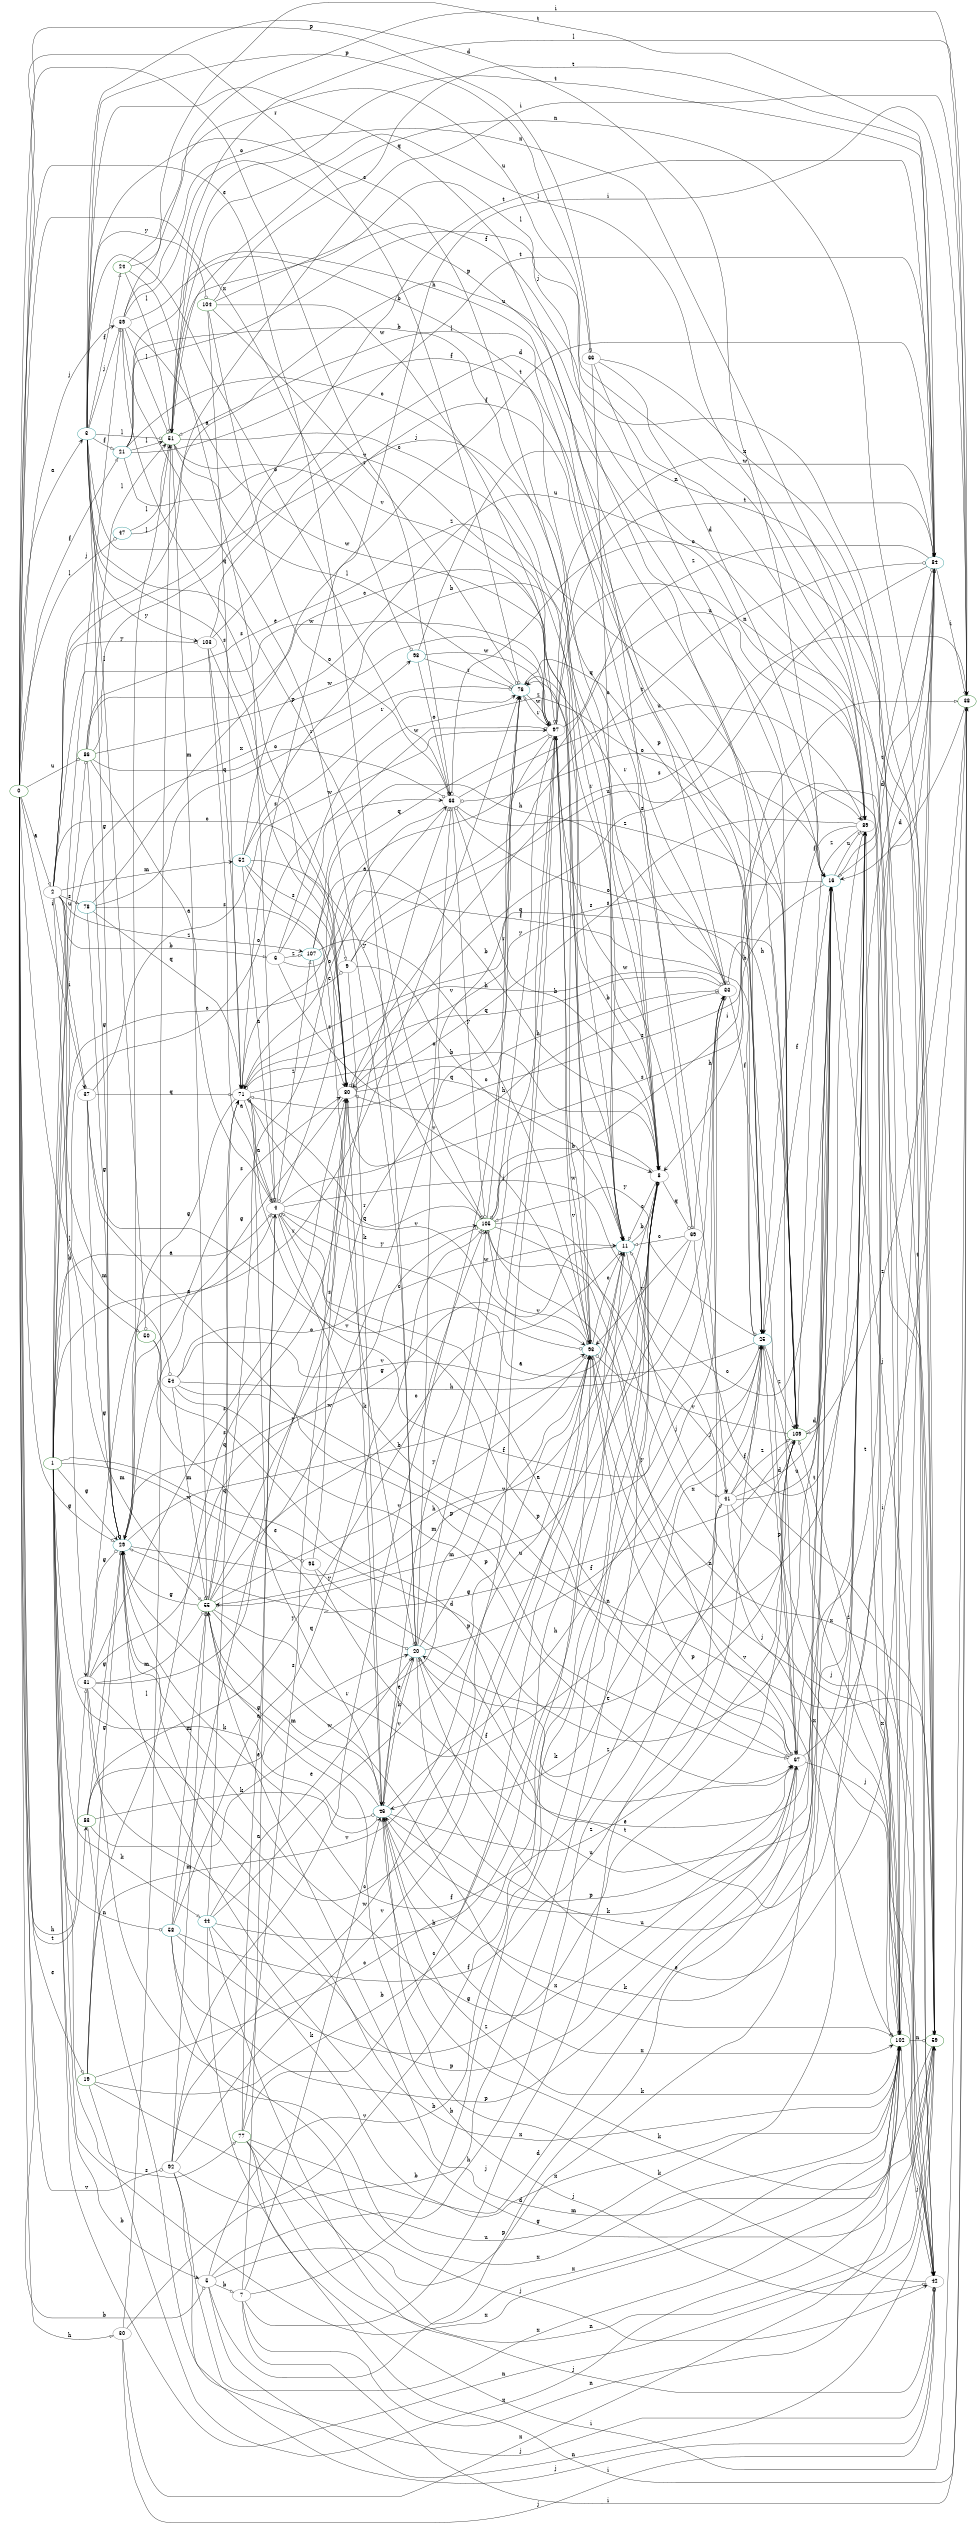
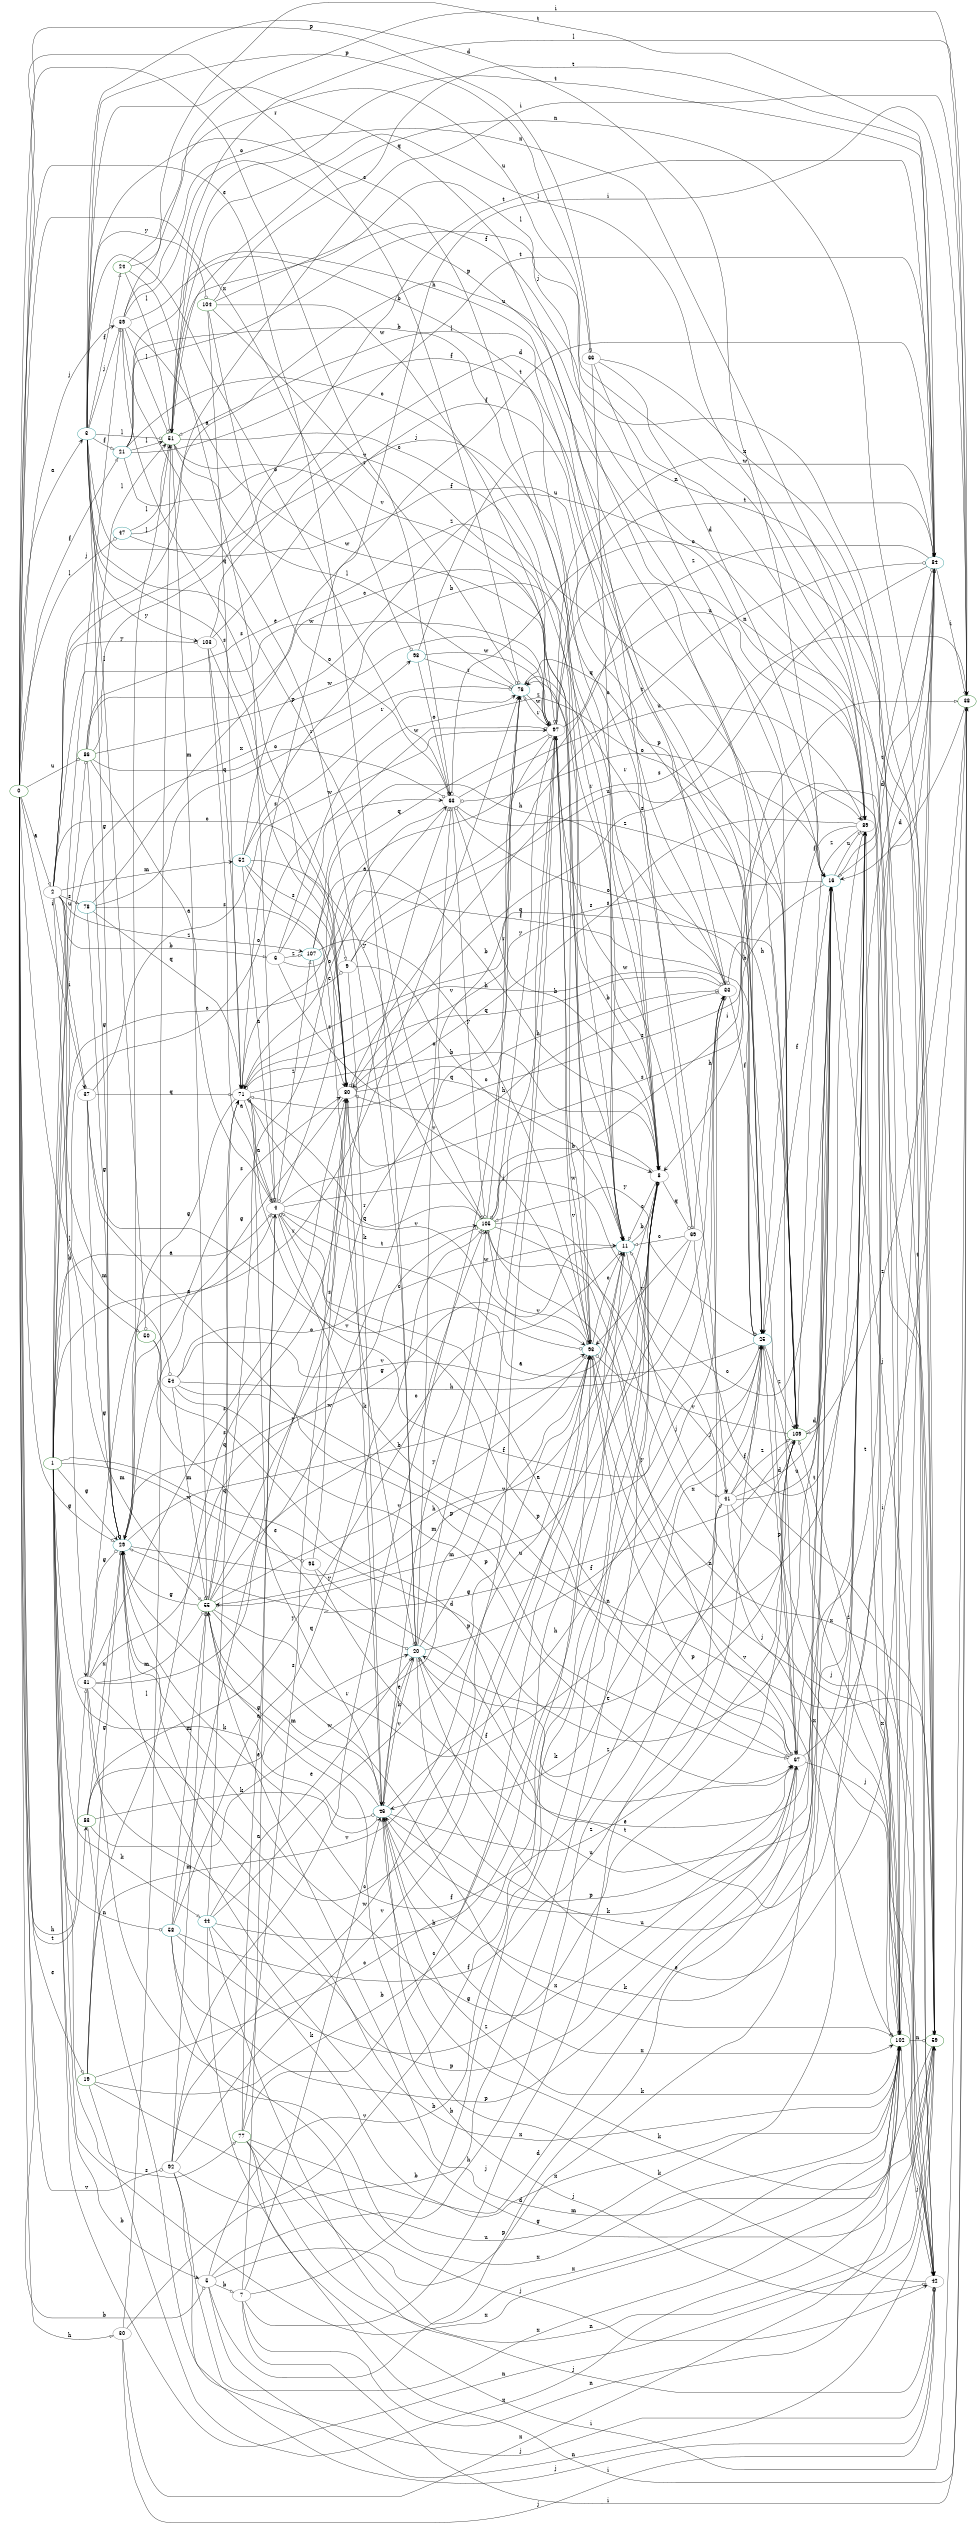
none -> (611, 673)
(382, 1244) -> (382, 1244)
(104, 1664) -> (104, 1664)
